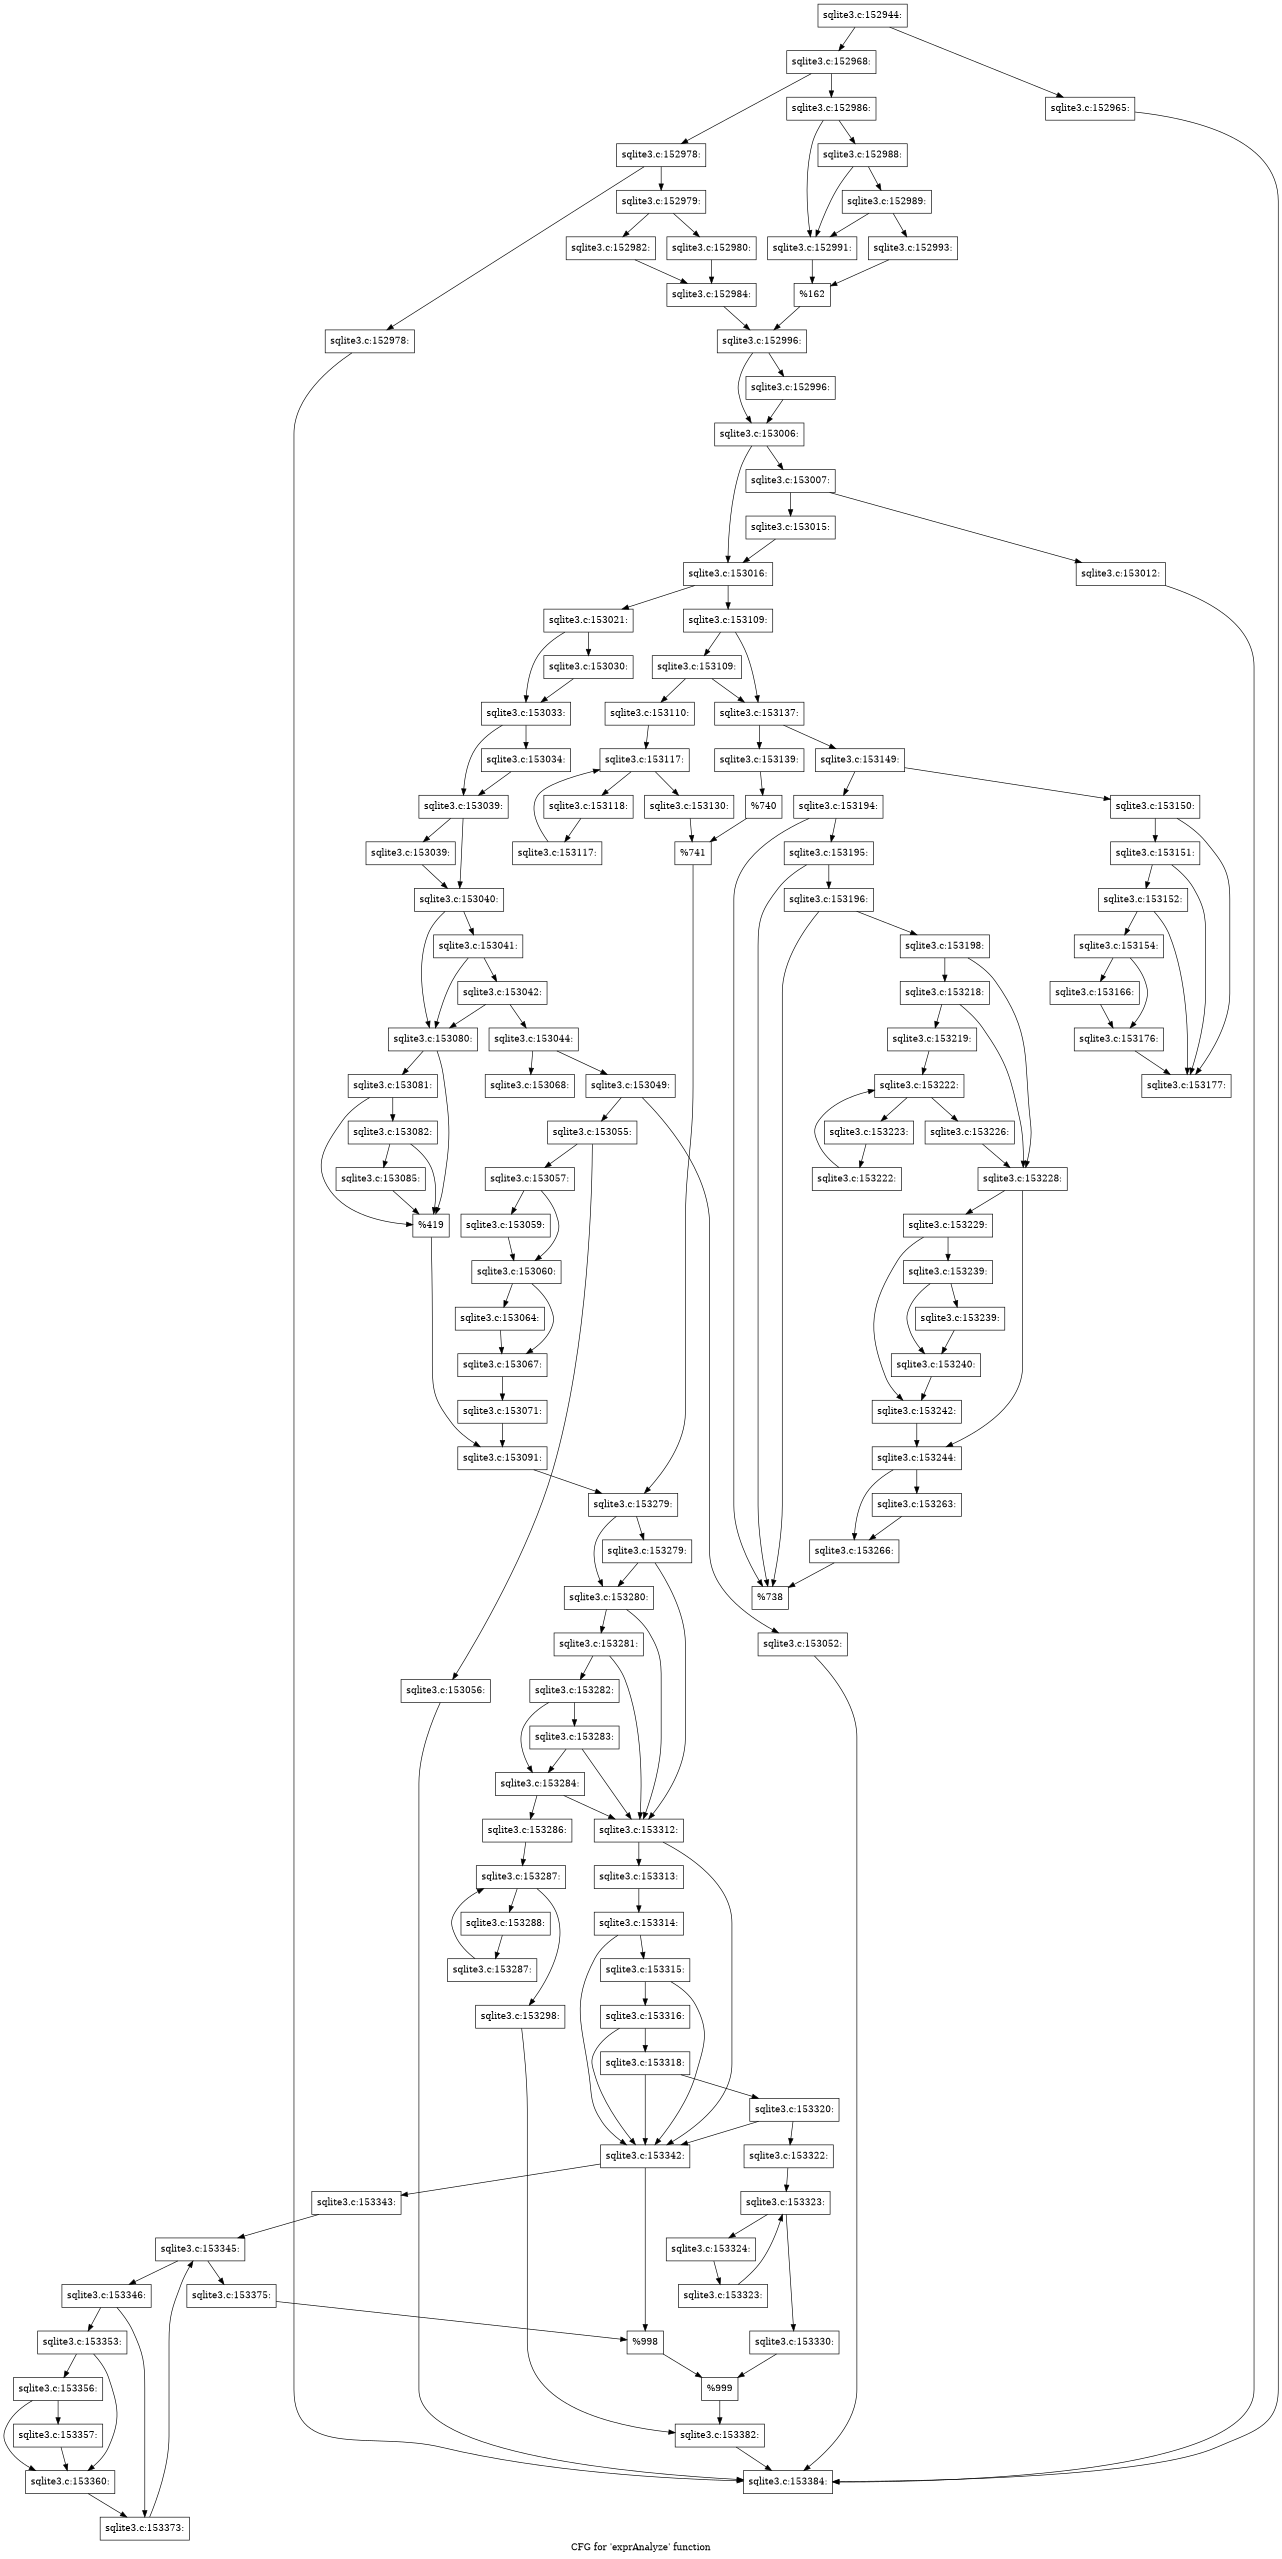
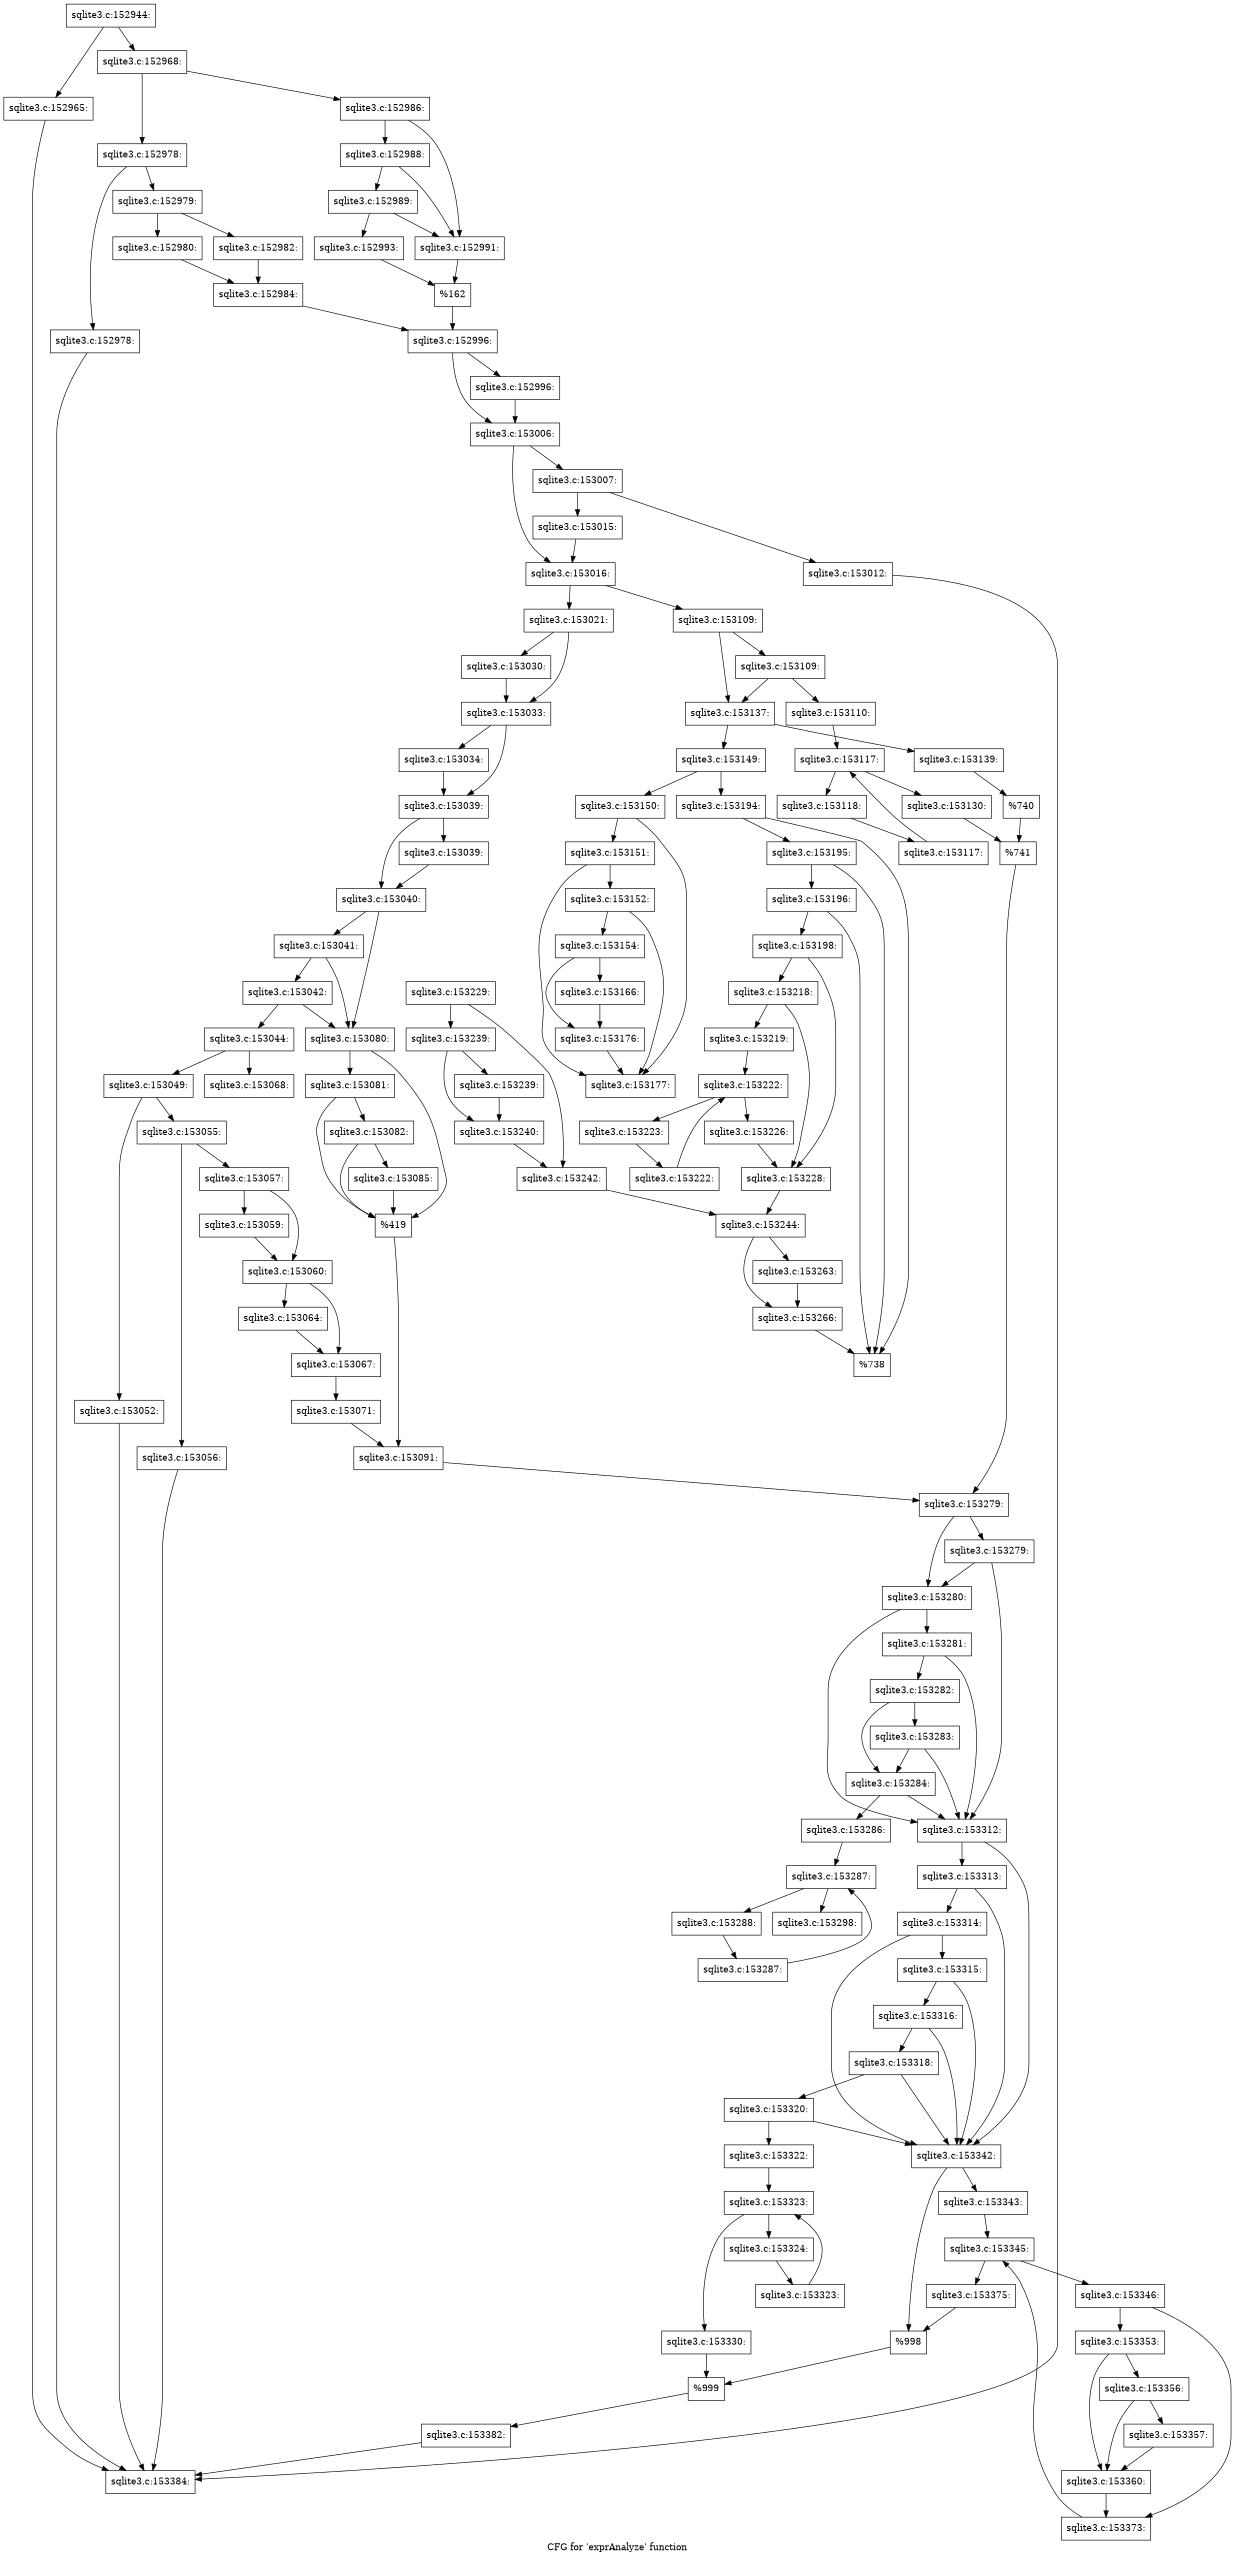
(988, 1201) -> none
none -> (1005, 2015)
(527, 2277) -> none
